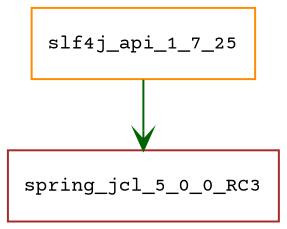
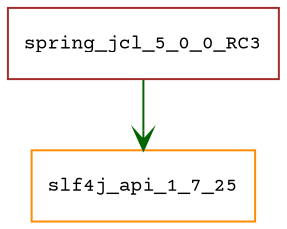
(143, 105) -> (143, 105)
